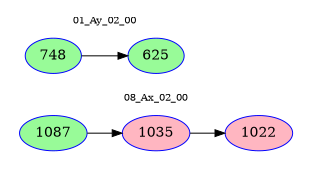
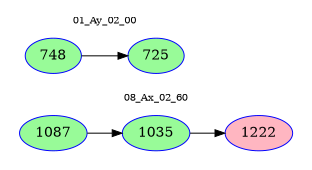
(156, 56) -> (156, 56)
(156, 98) -> (156, 98)
(156, 133) -> (156, 133)
(259, 133) -> (259, 133)
